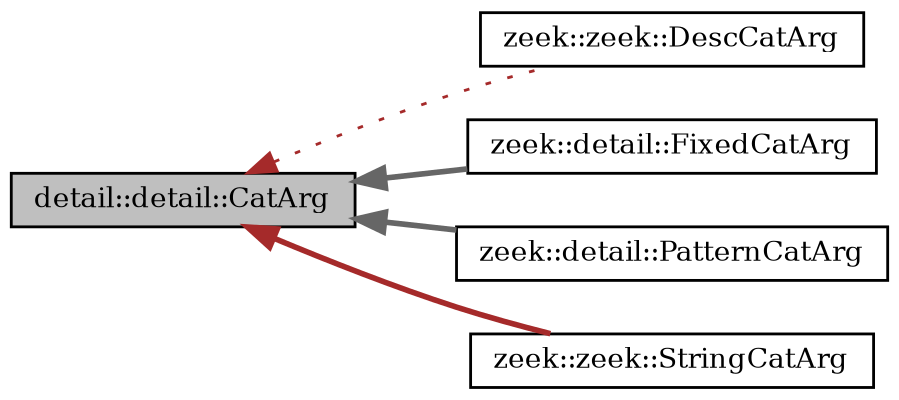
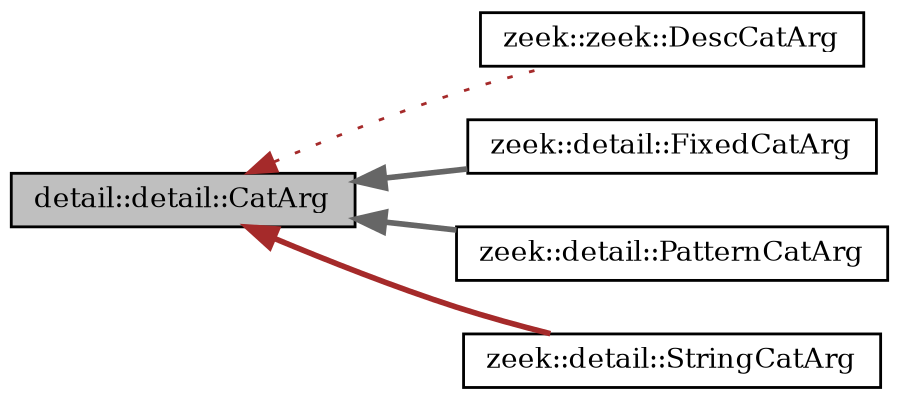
(672, 361) -> (672, 361)
